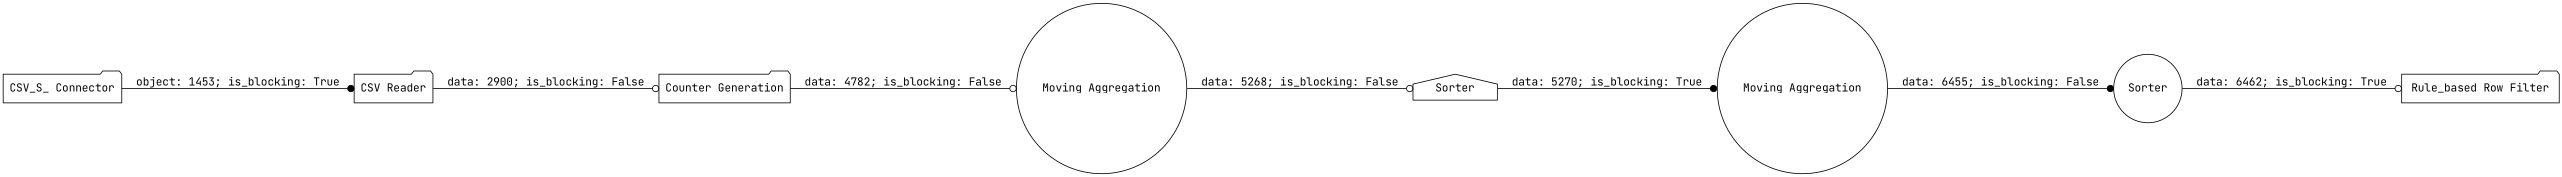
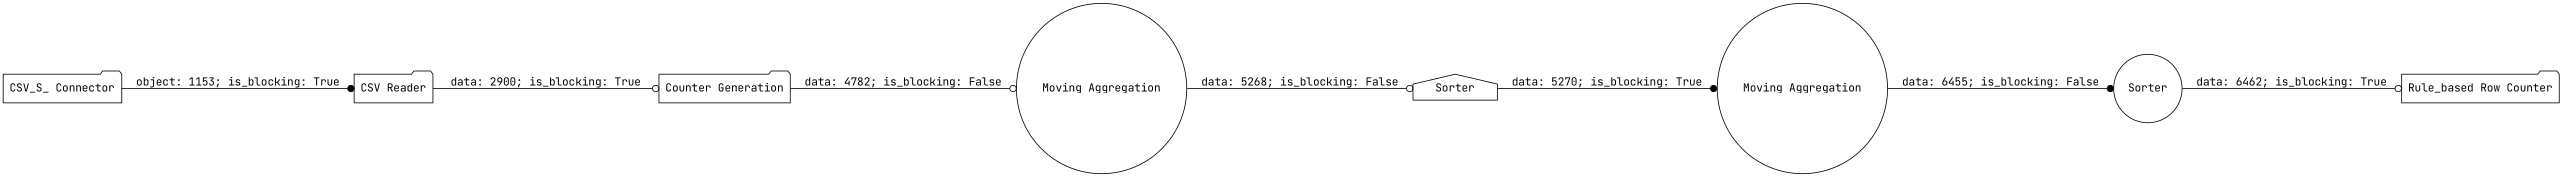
(238, 83) -> (238, 83)
(546, 83) -> (546, 83)
(2480, 89) -> (2480, 89)
